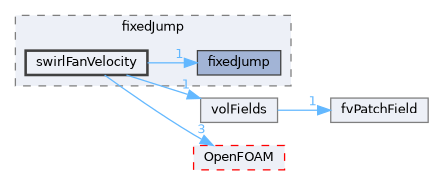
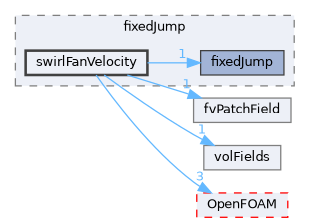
(298, 110) -> (158, 84)
